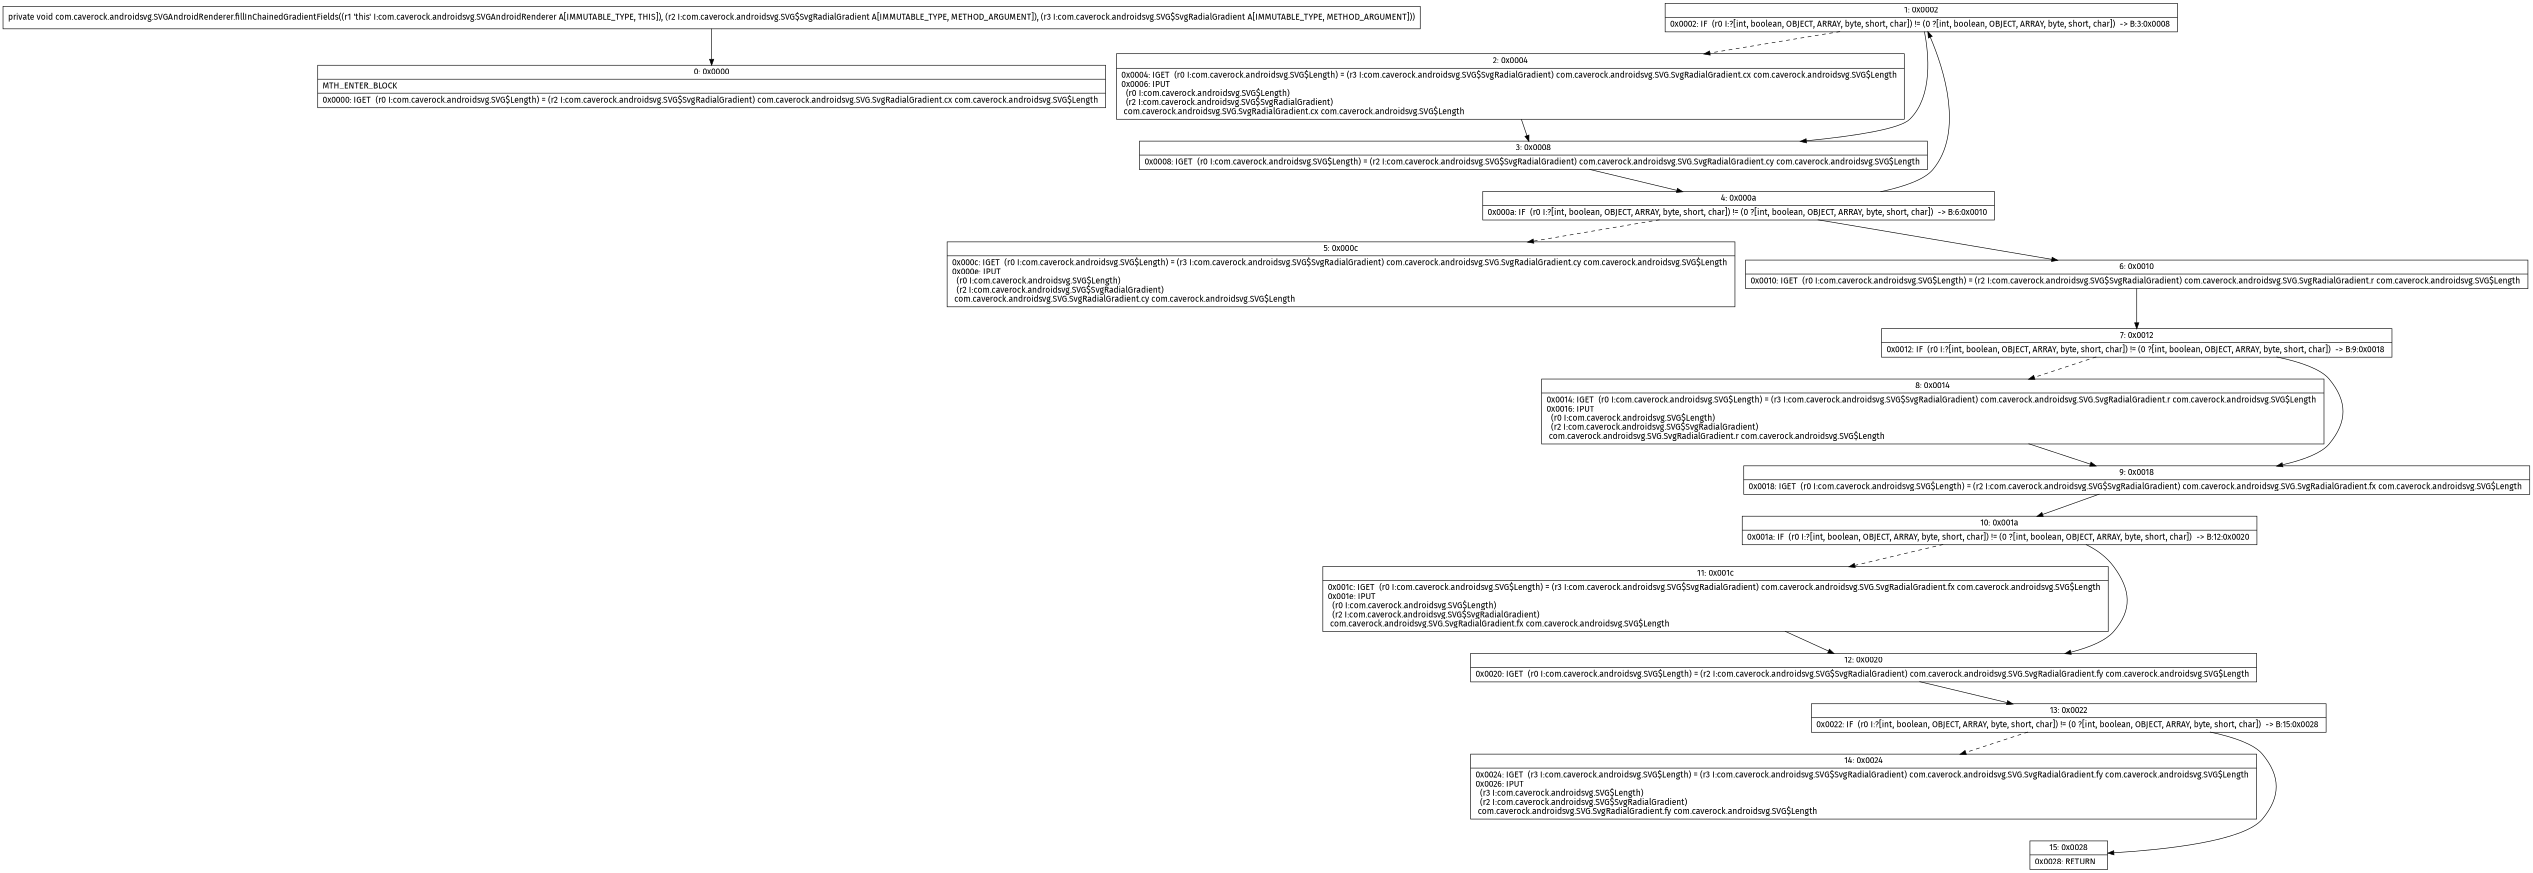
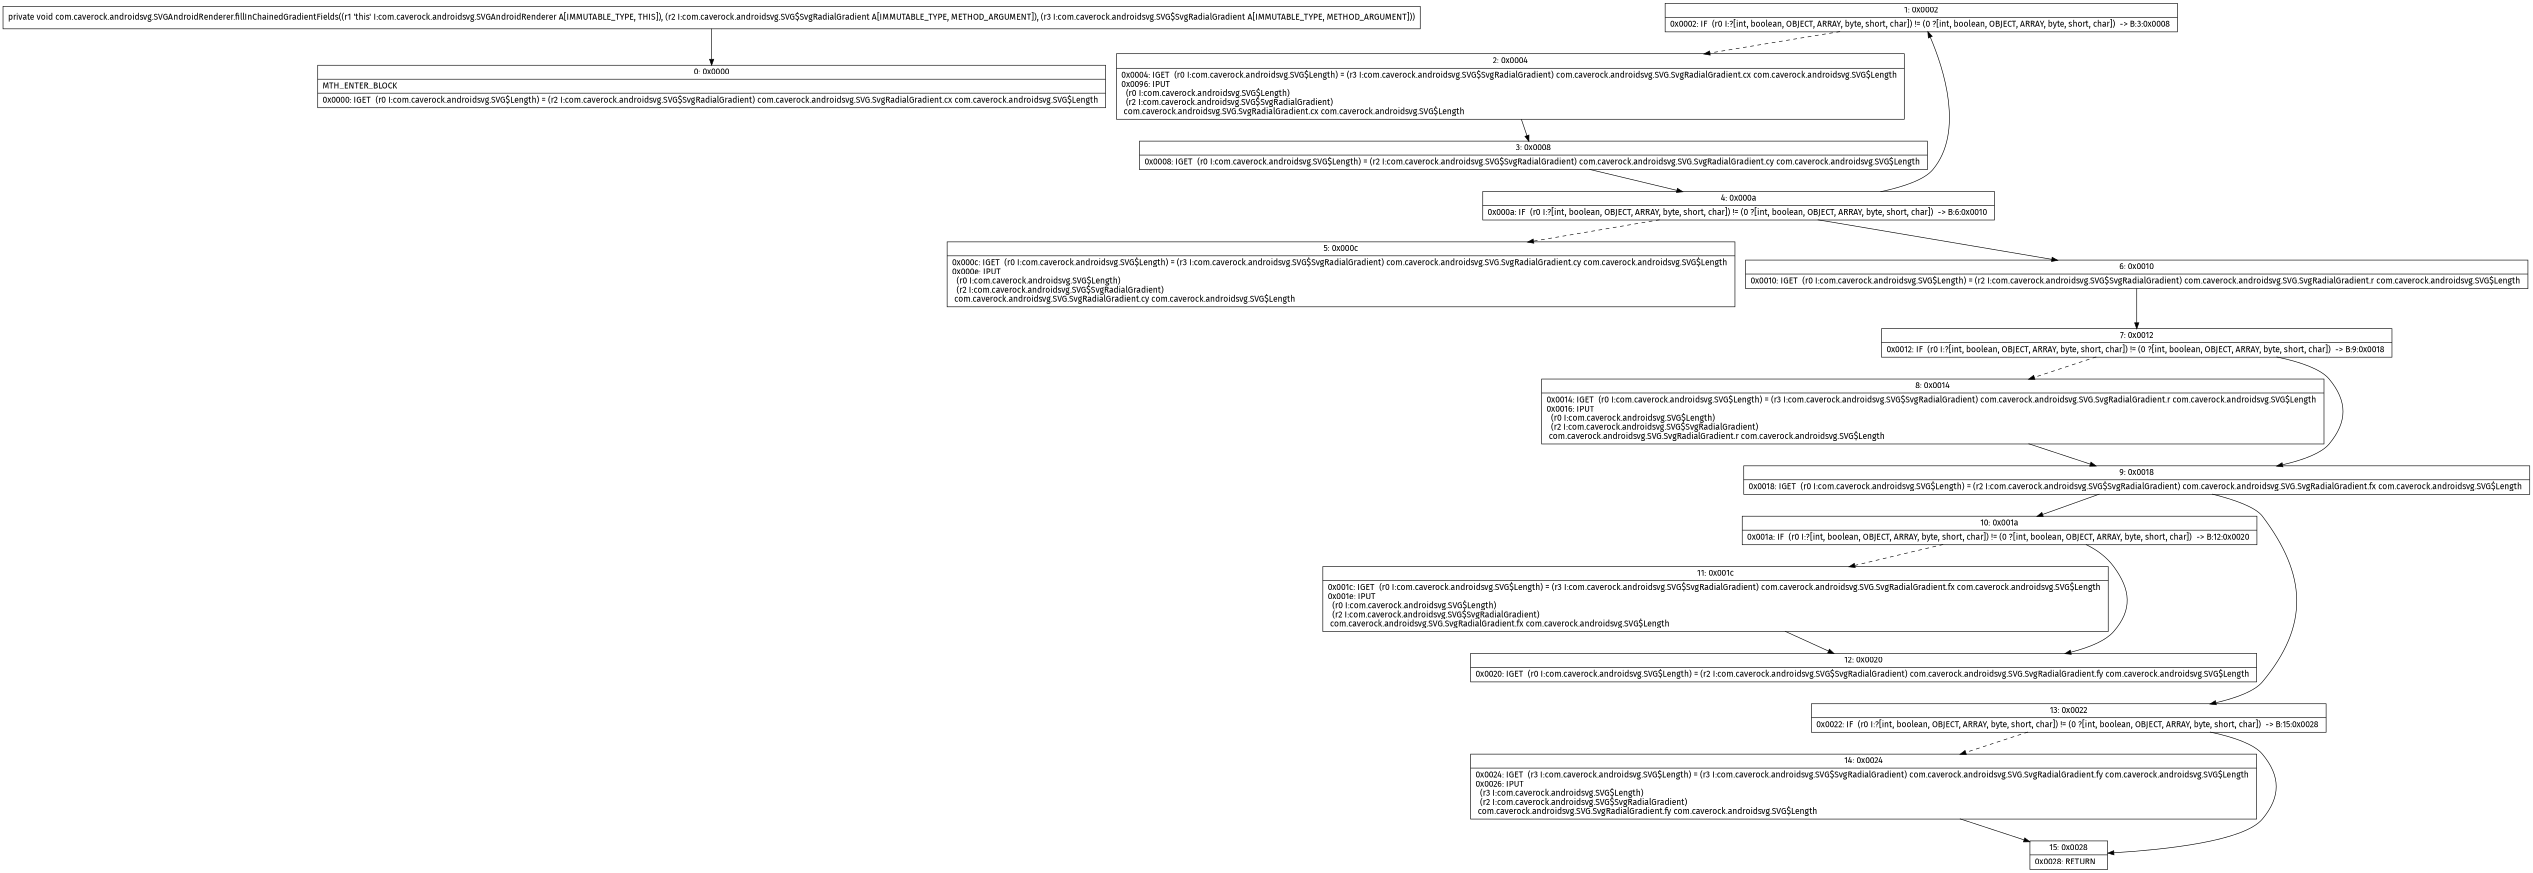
(1148, 84) -> (1148, 84)
(1904, 123) -> none
(1963, 692) -> (2296, 597)
none -> (1992, 829)
